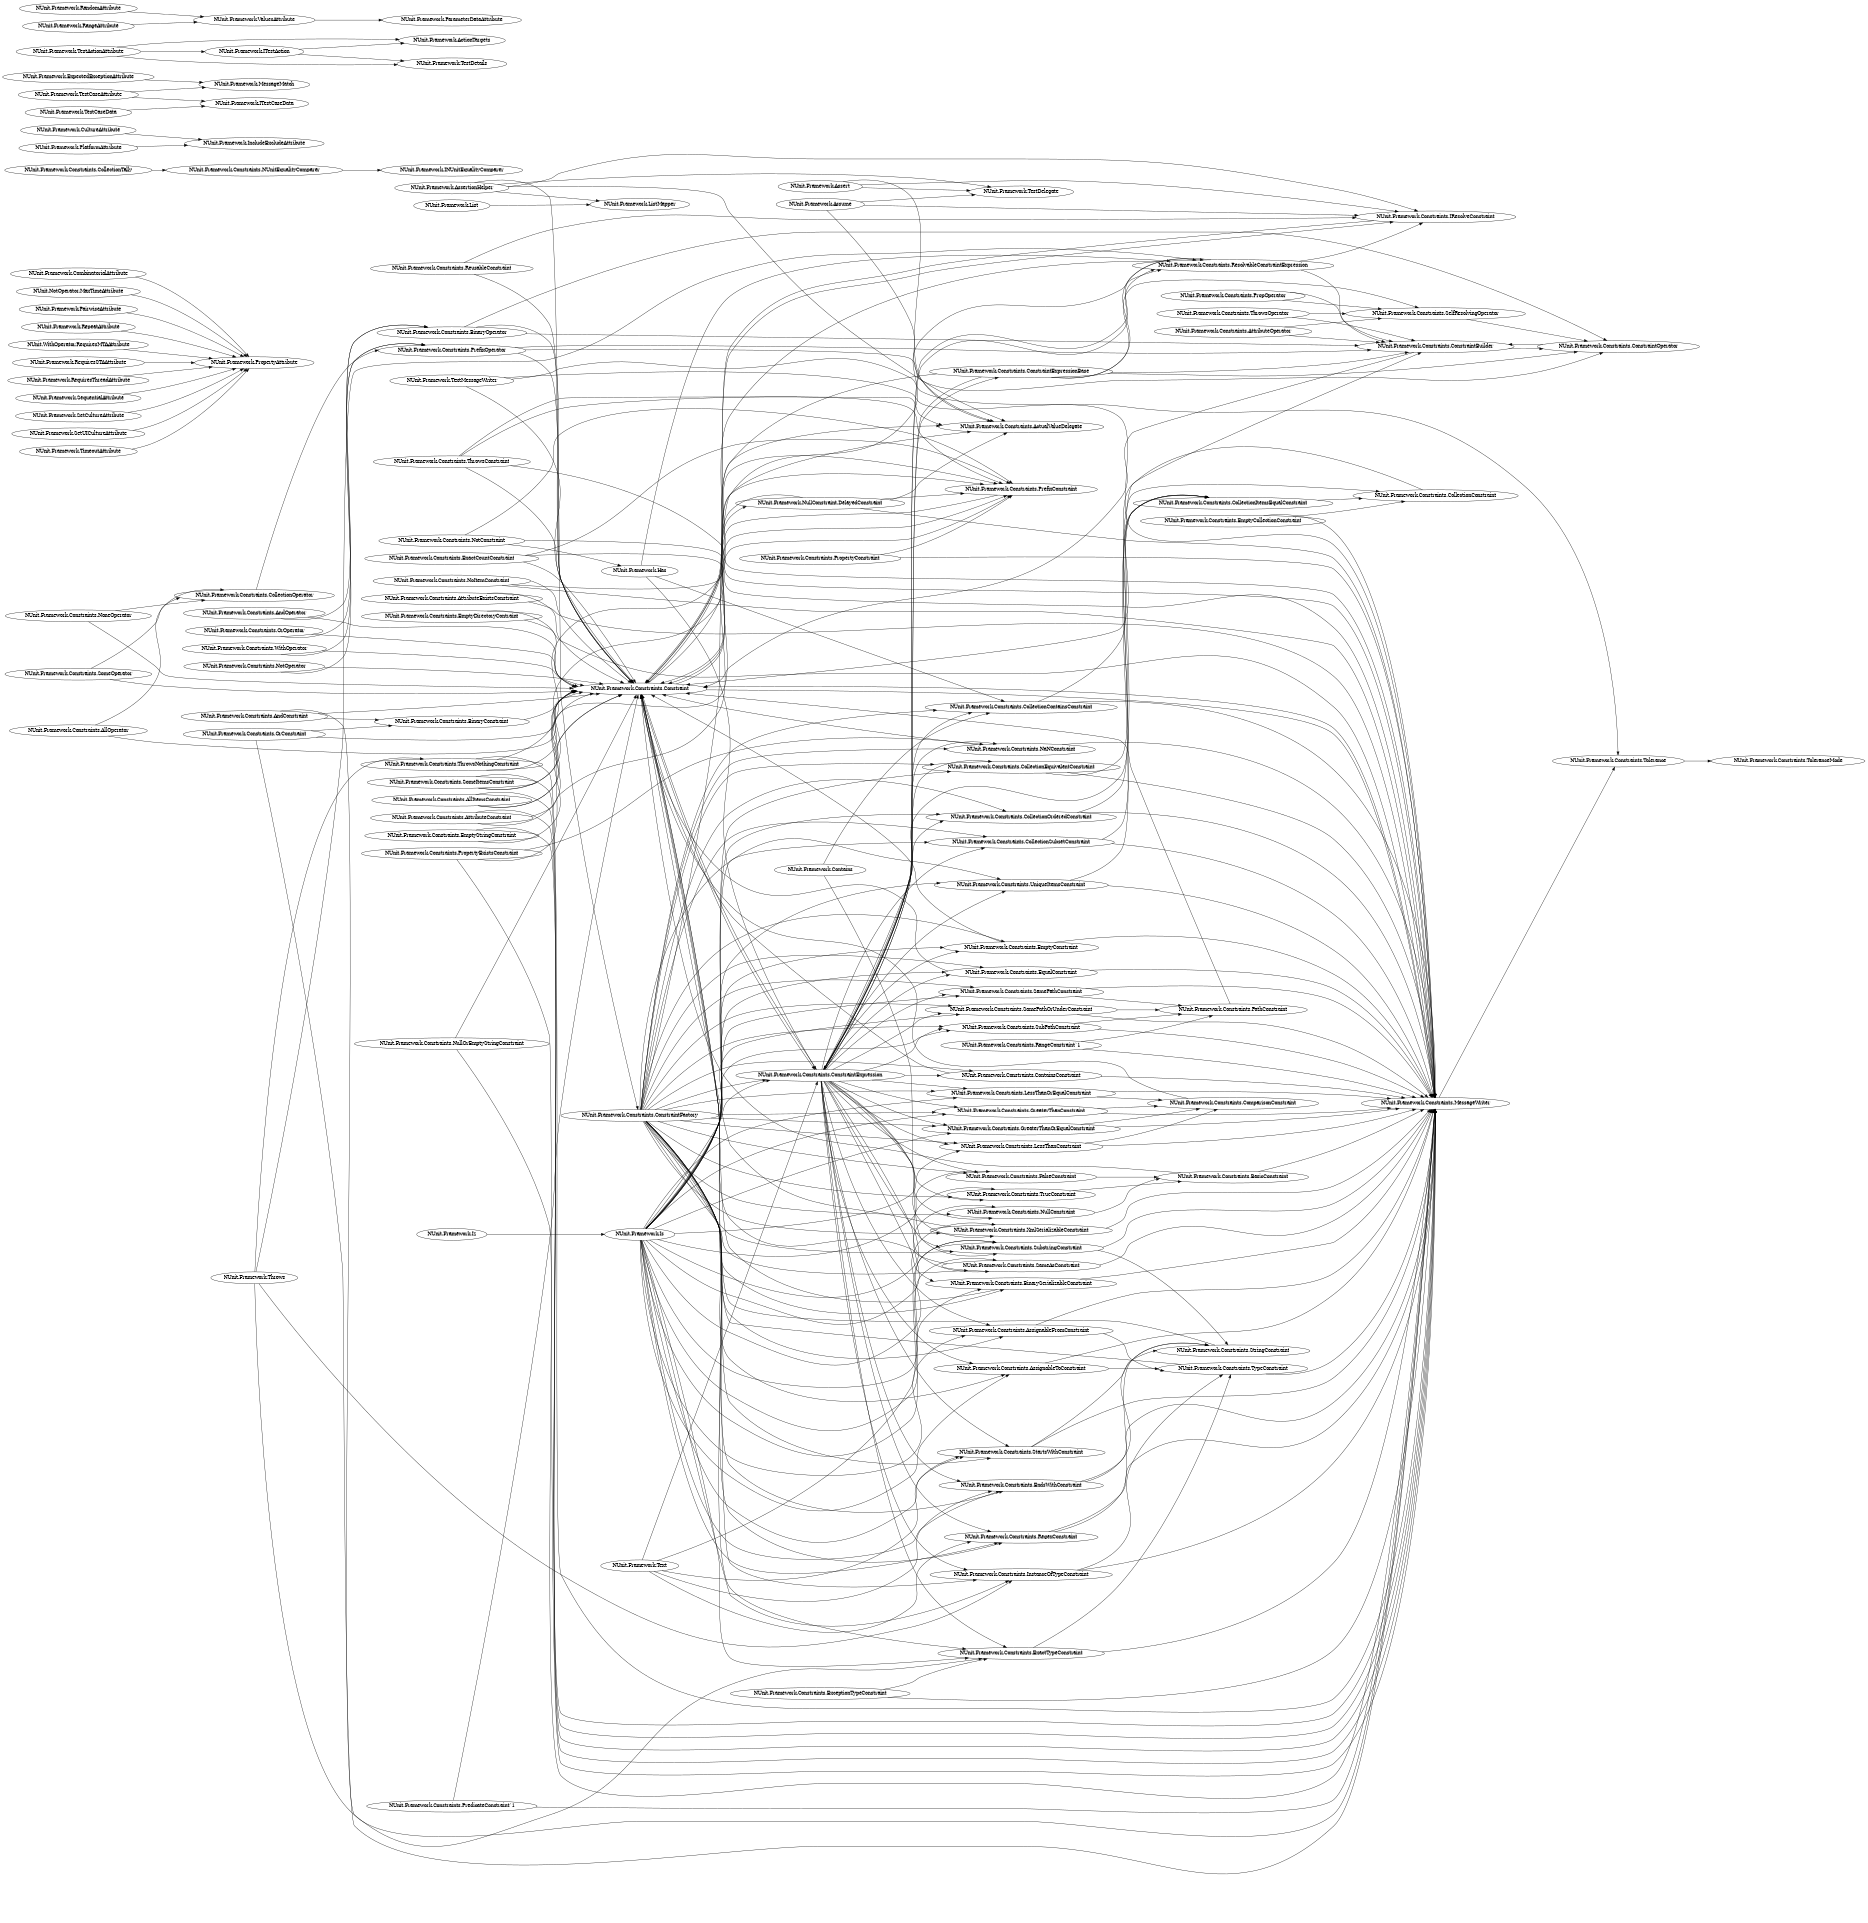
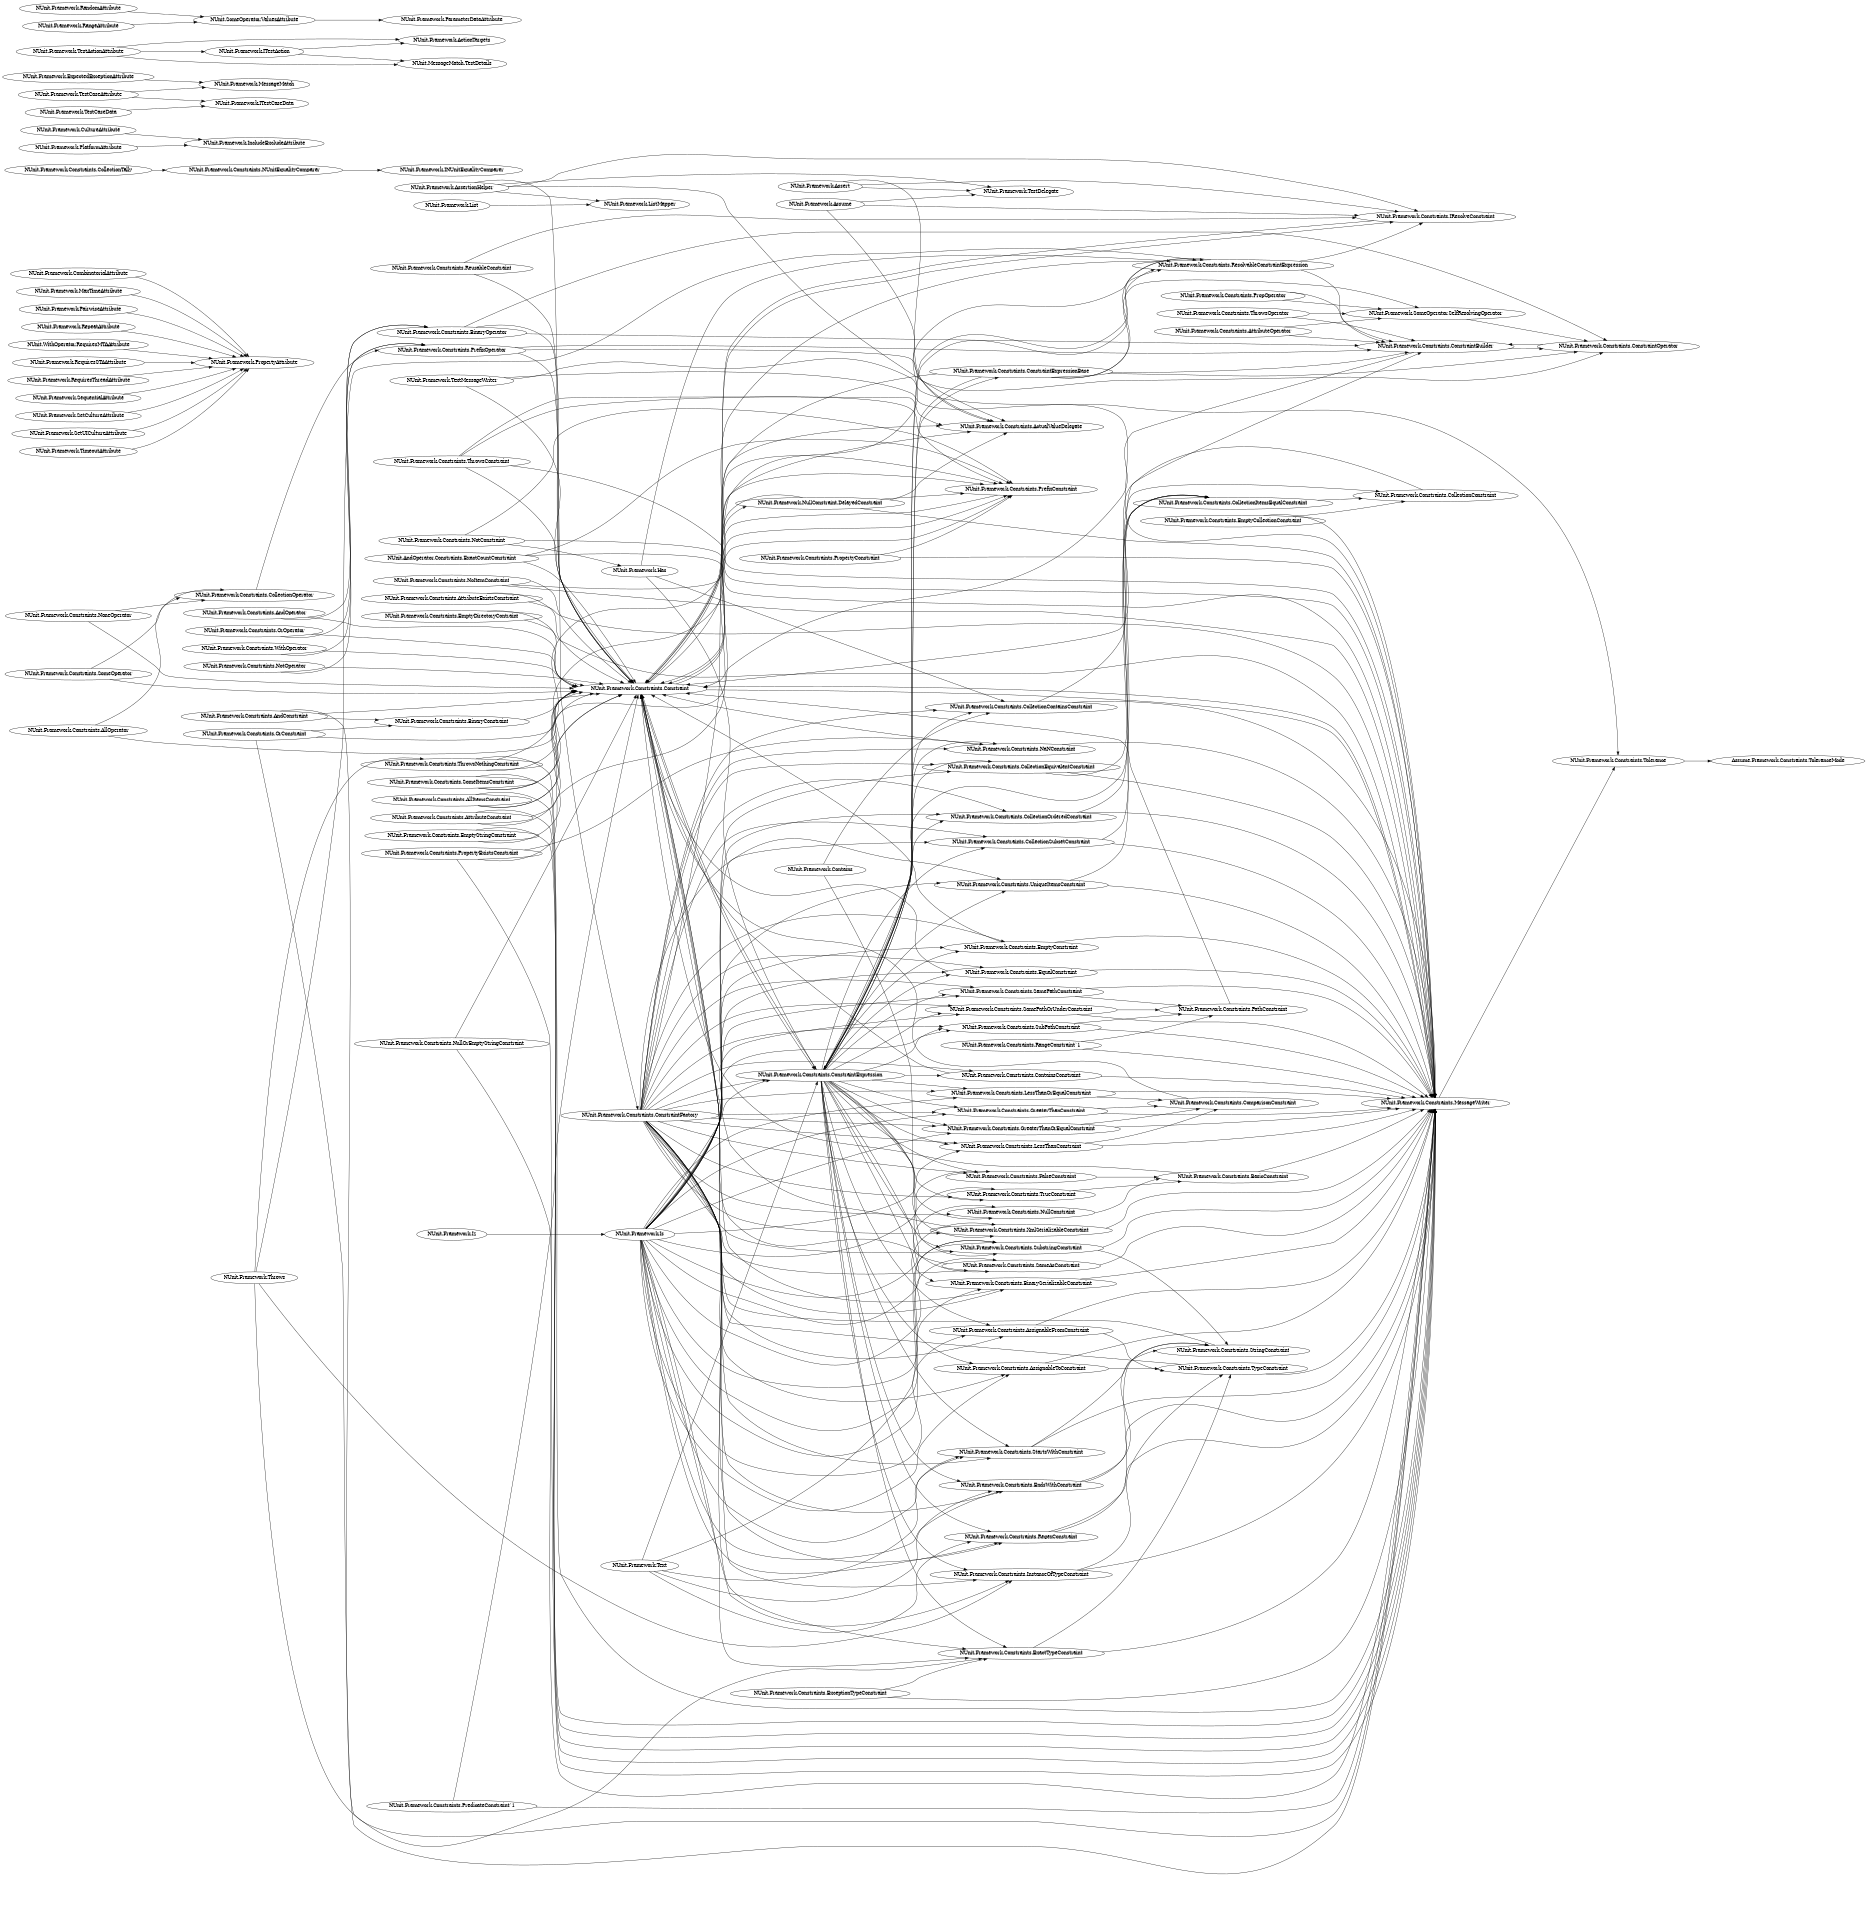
(254, 20) -> (254, 20)
(452, 64) -> (452, 64)
(78, 292) -> (78, 292)
(1436, 314) -> (1436, 314)
(452, 559) -> (452, 559)
(1788, 761) -> (1788, 761)
